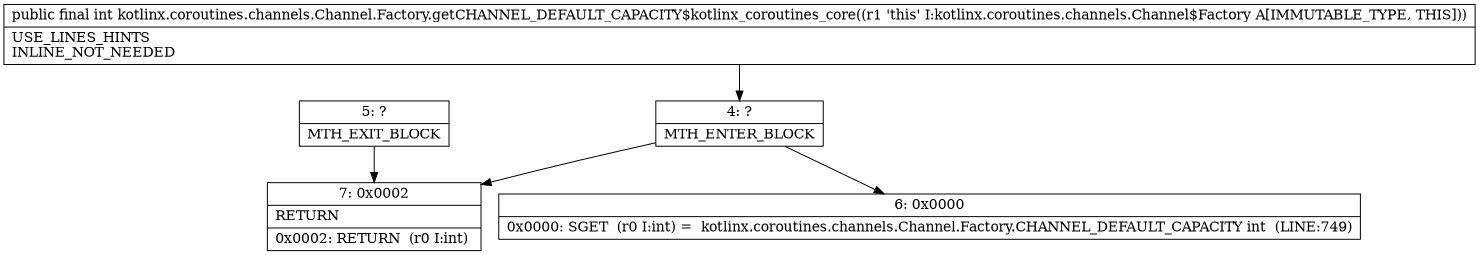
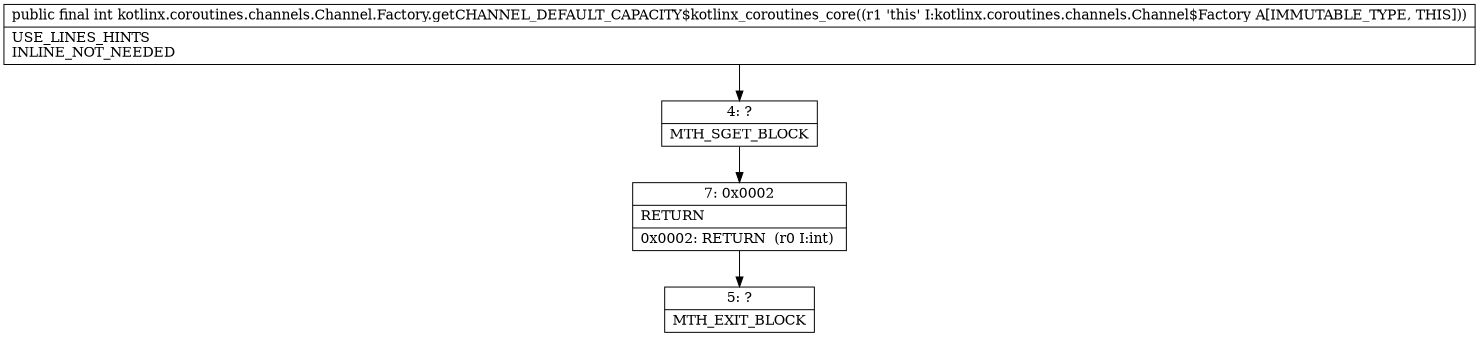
(740, 134) -> (740, 134)
(374, 160) -> (740, 264)
(930, 217) -> none
